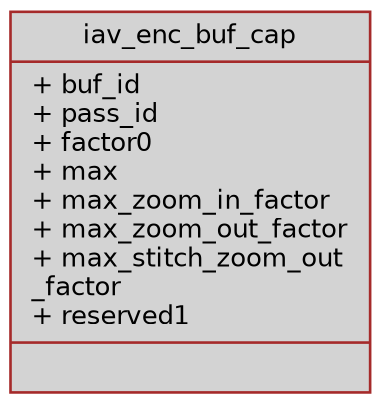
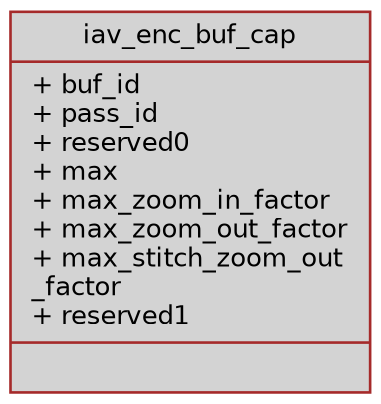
(92, 143) -> (112, 143)
